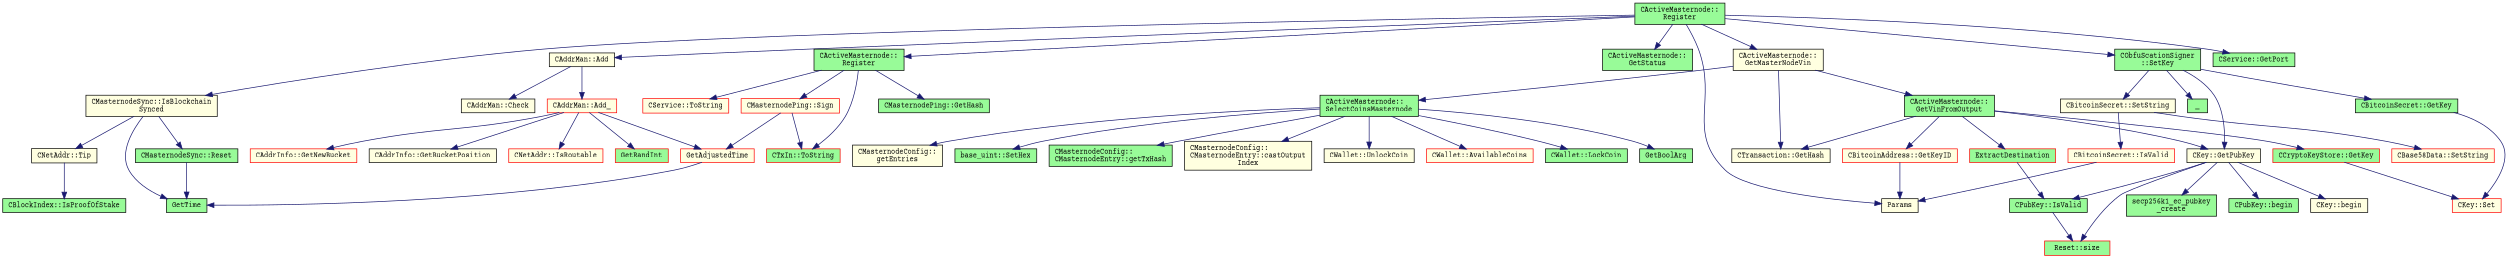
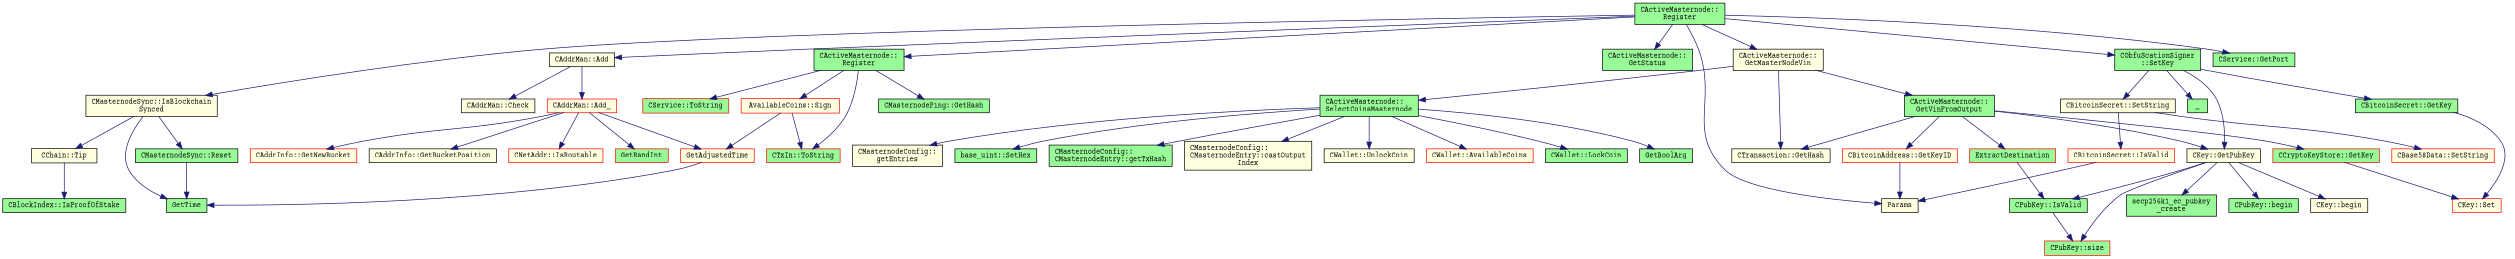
(686, 106) -> (686, 106)
(790, 106) -> (790, 106)
(64, 156) -> (64, 156)
(2077, 248) -> (2077, 248)
